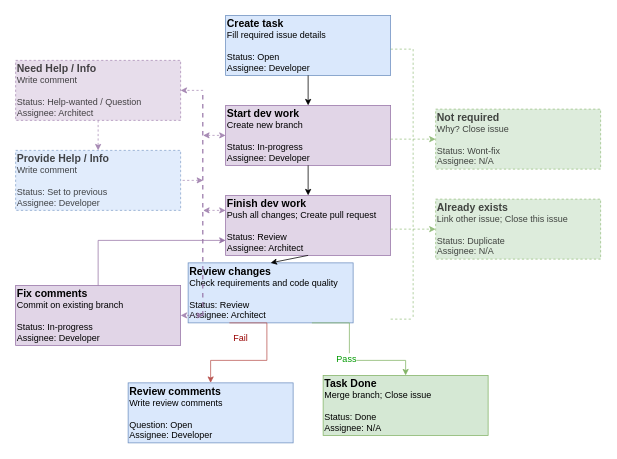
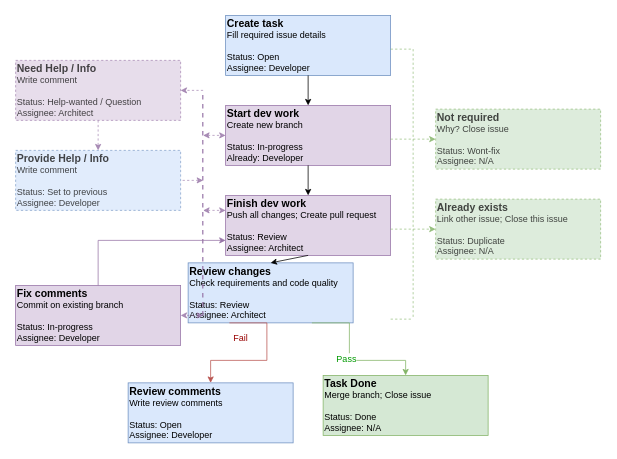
(272, 135) -> (272, 135)
(178, 413) -> (178, 413)
